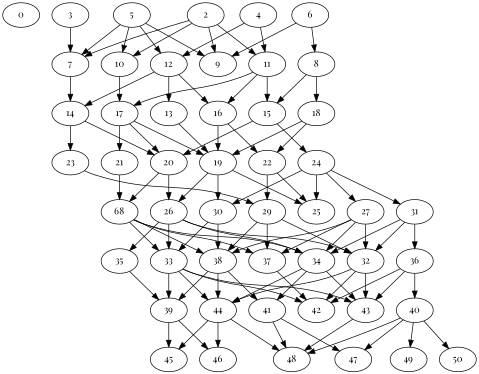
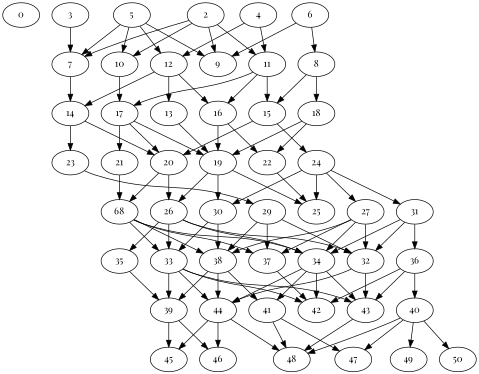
(267, 183) -> none
(344, 283) -> (316, 285)
